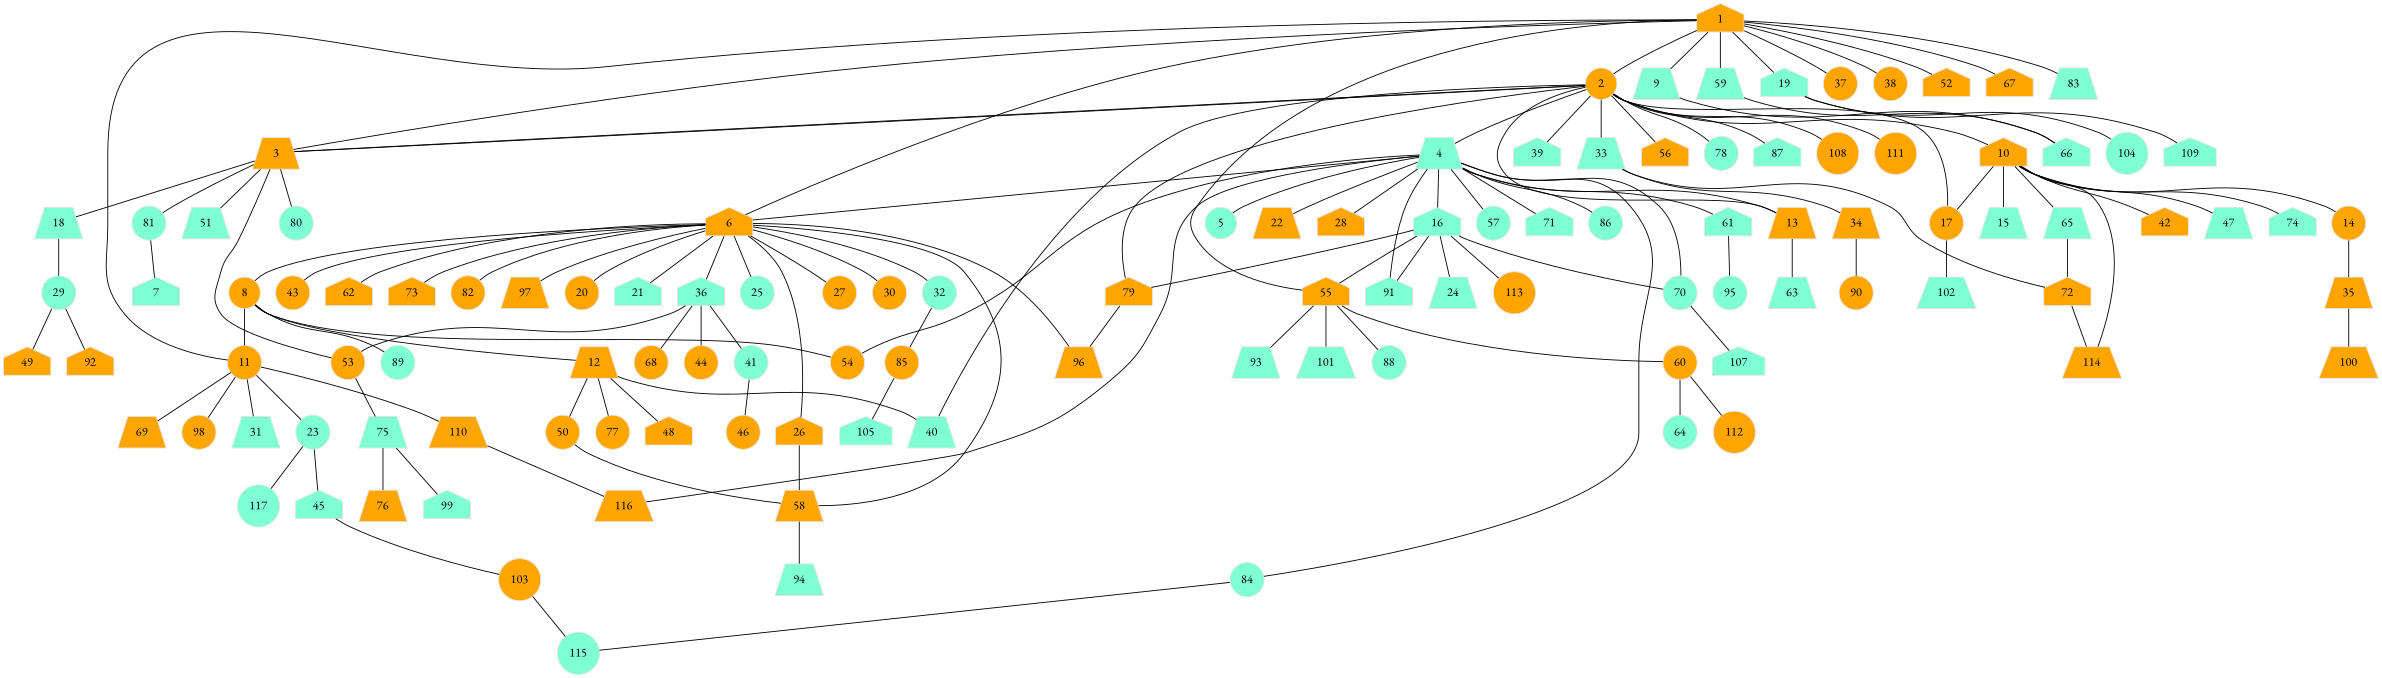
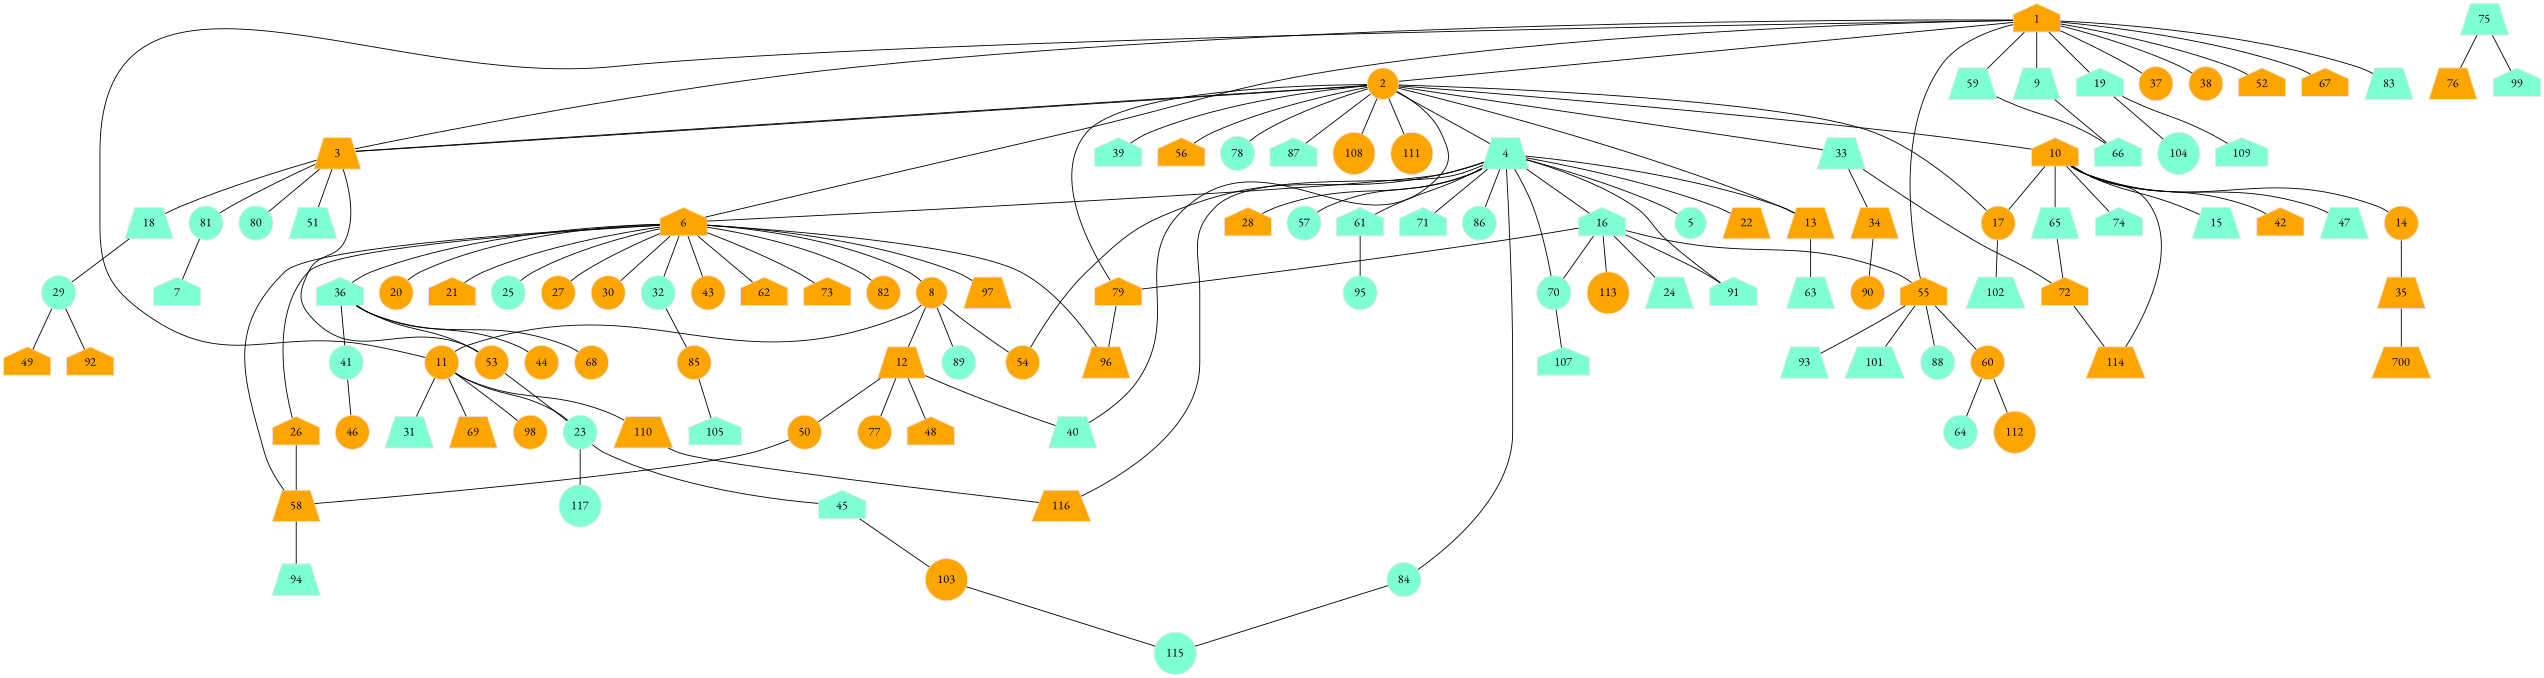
(638, 293) -> (452, 293)
(2349, 363) -> (2401, 363)
(367, 401) -> (527, 390)
